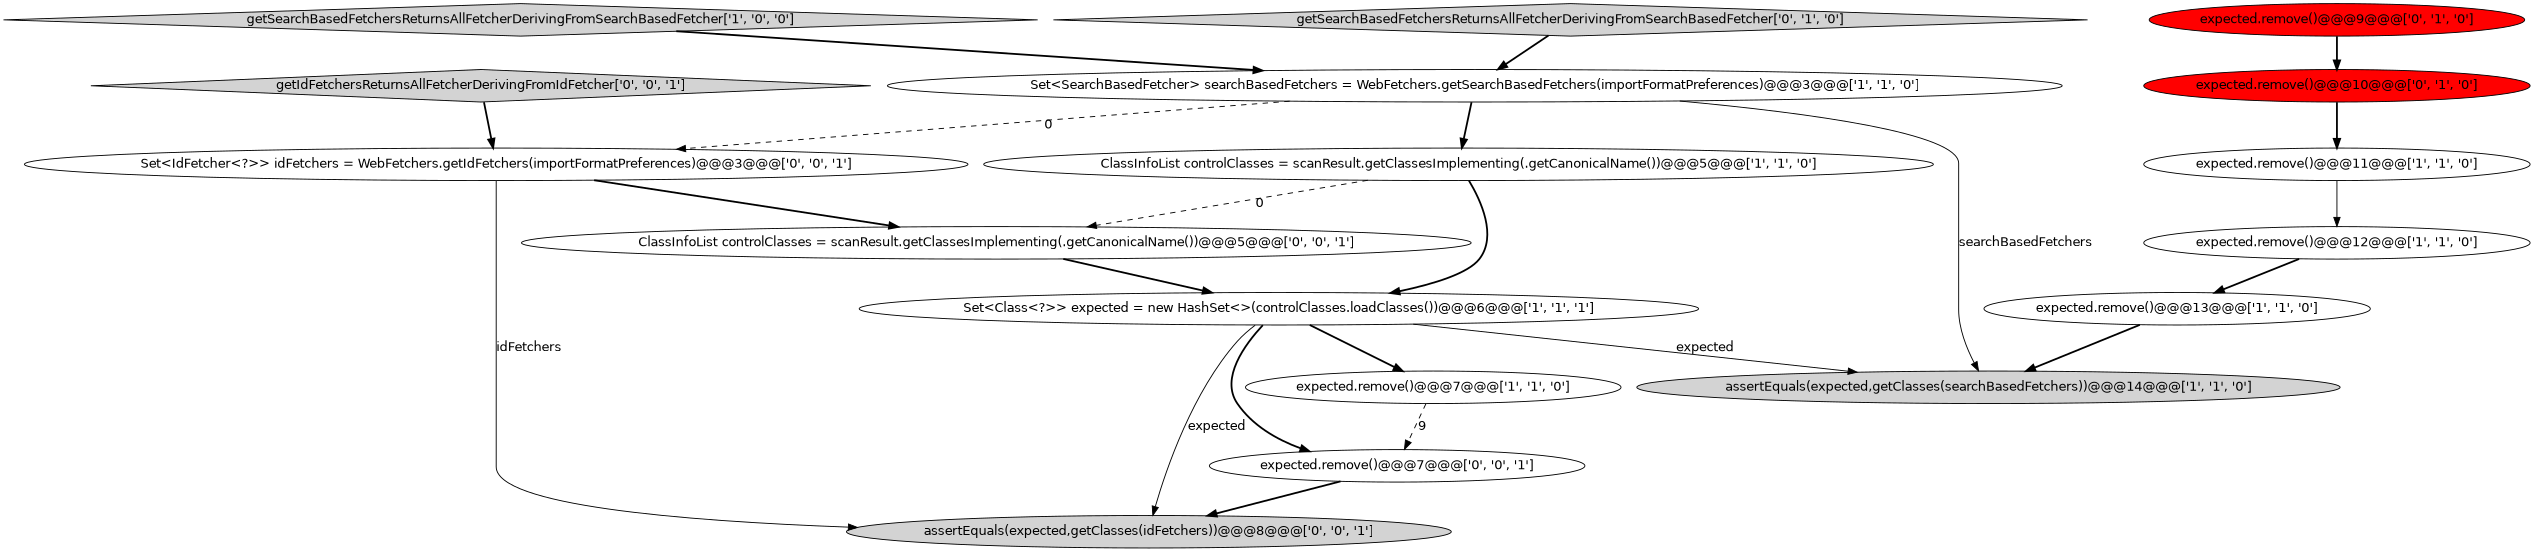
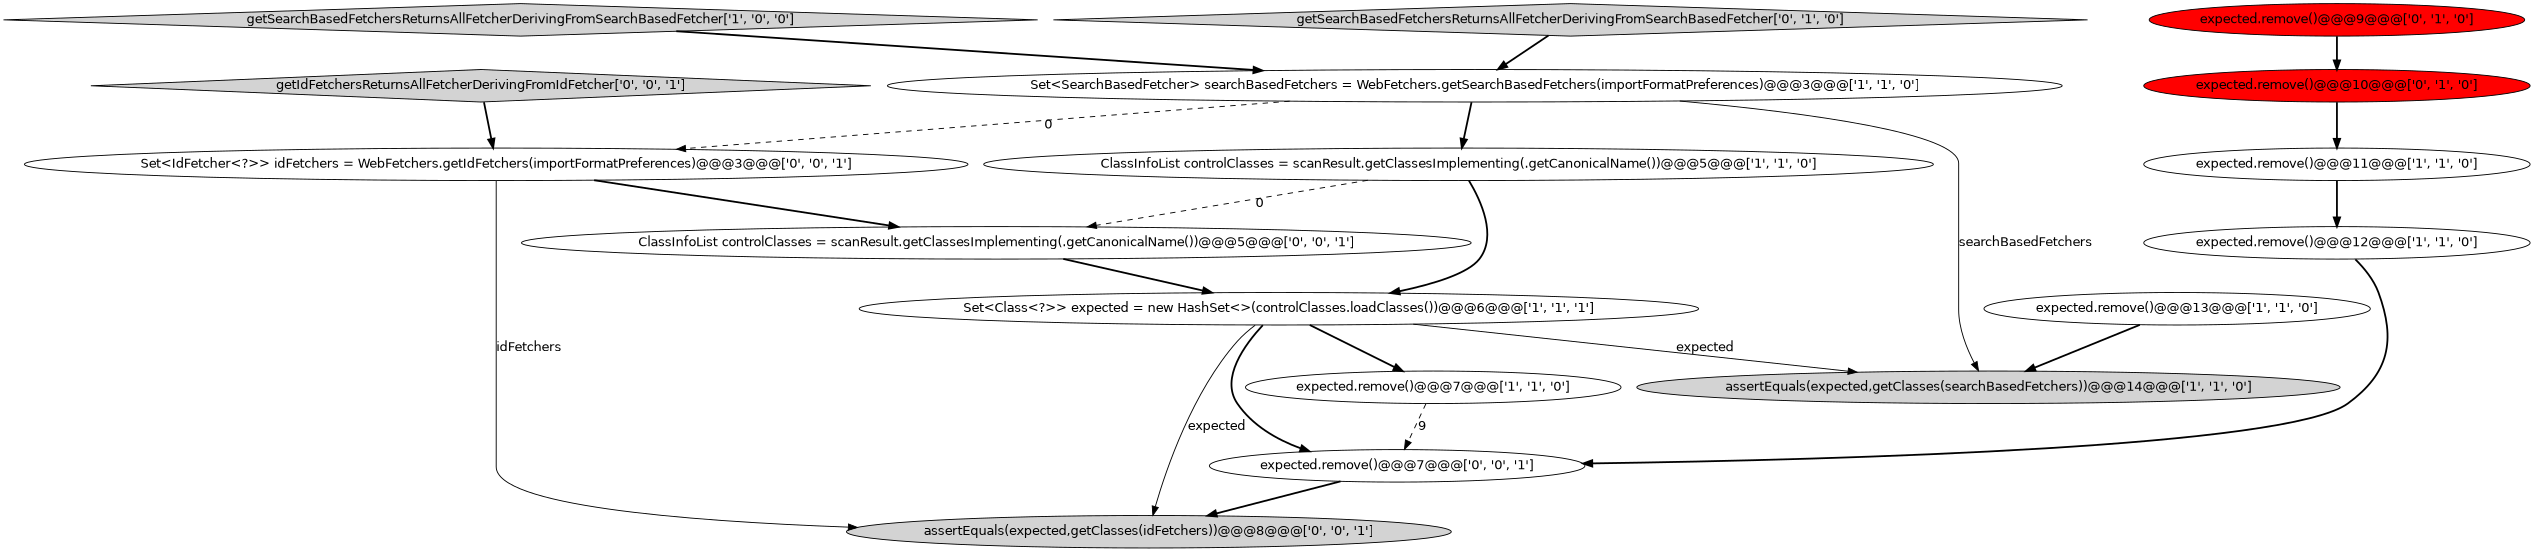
(2337, 199) -> (2337, 199)
(2261, 274) -> (2056, 448)
